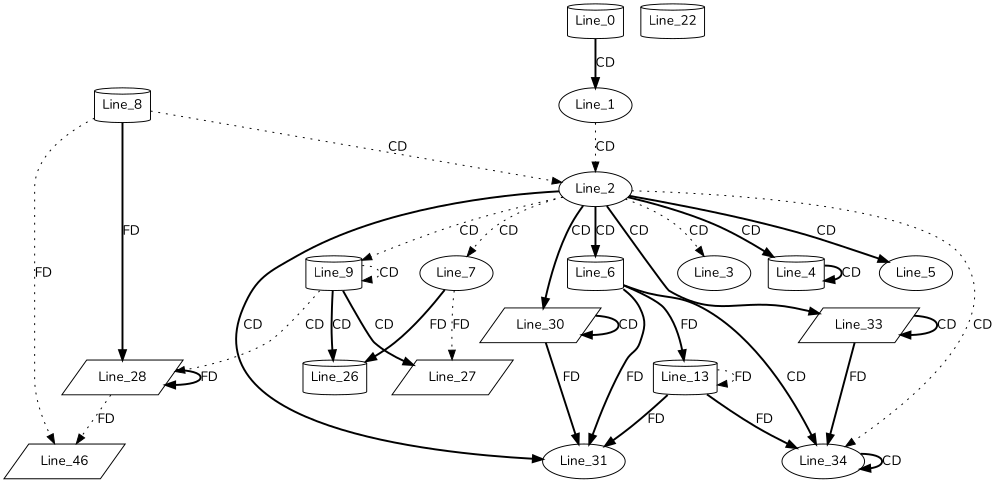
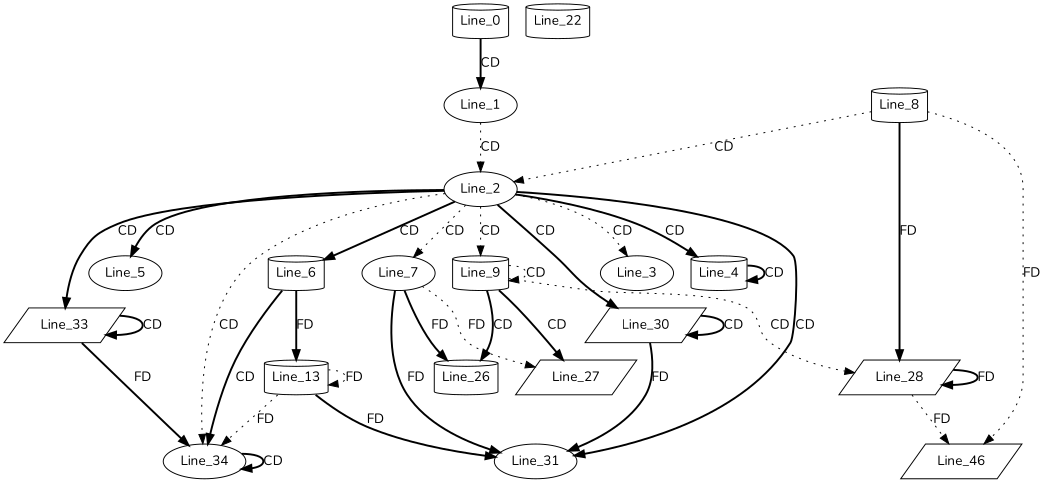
(627, 360) -> (406, 392)
(746, 421) -> (253, 417)
